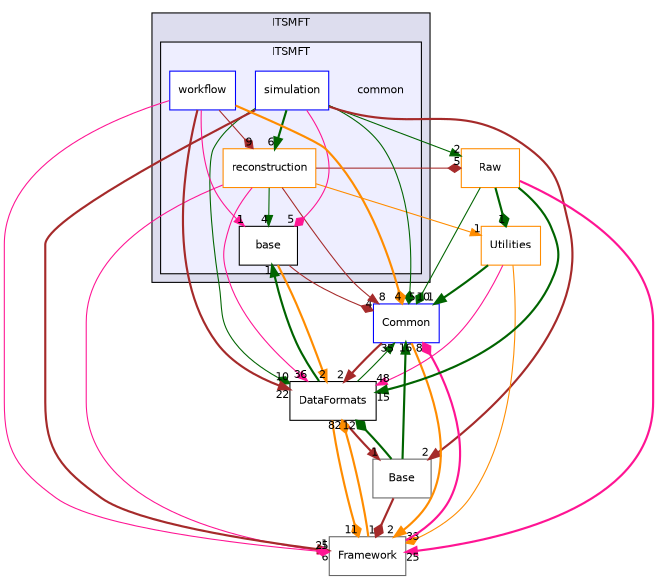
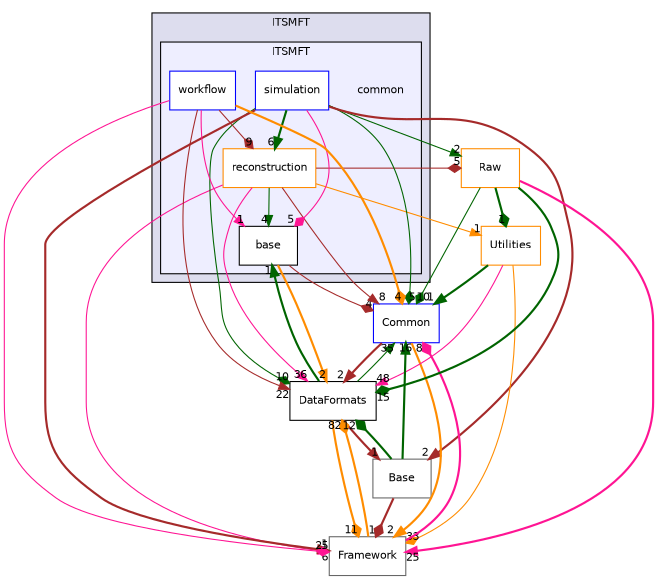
(187, 267) -> (187, 267)
(524, 320) -> (524, 320)
